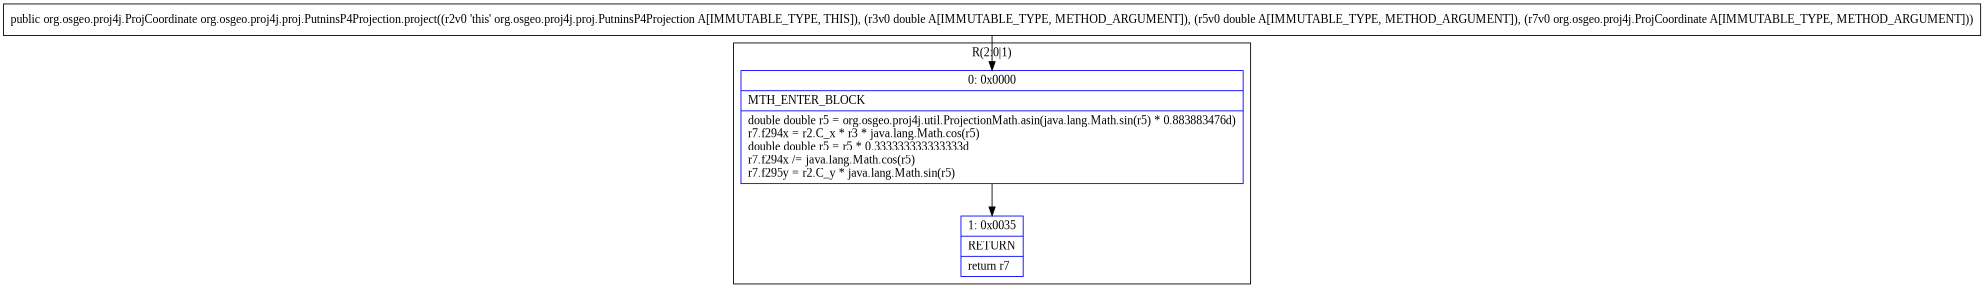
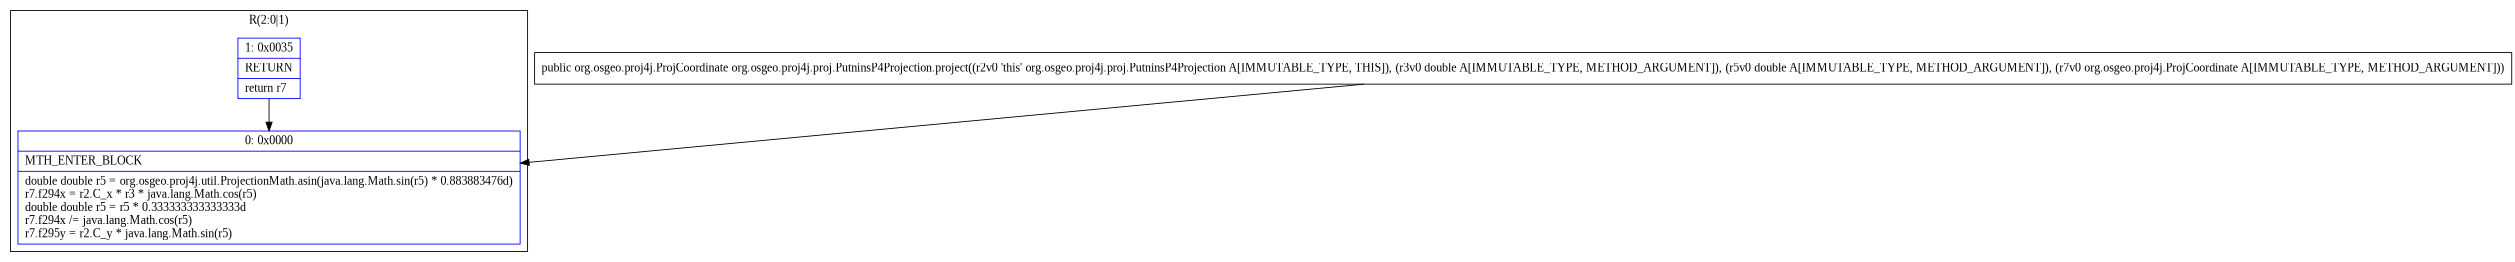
(992, 195) -> (269, 110)
